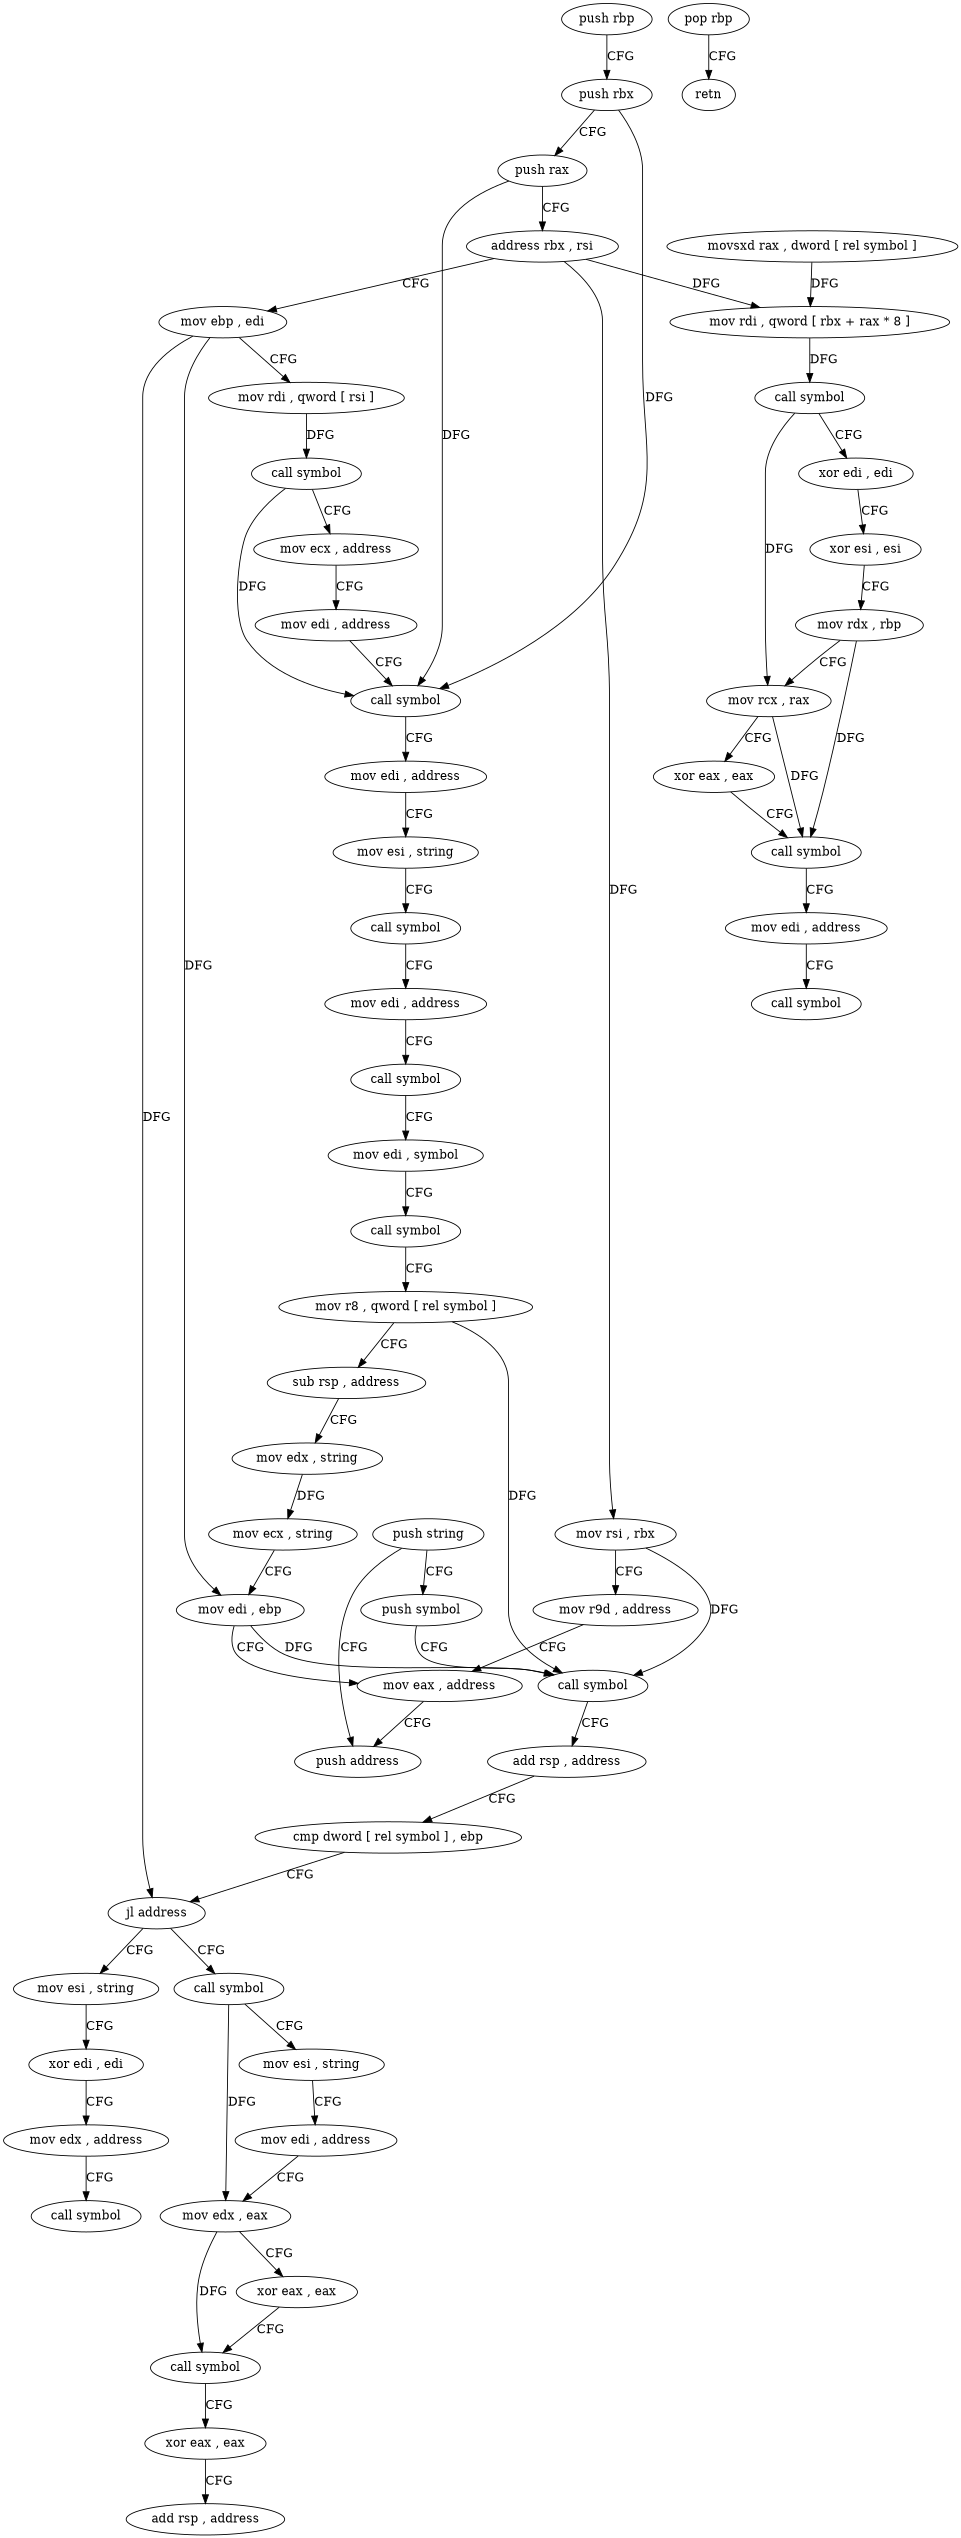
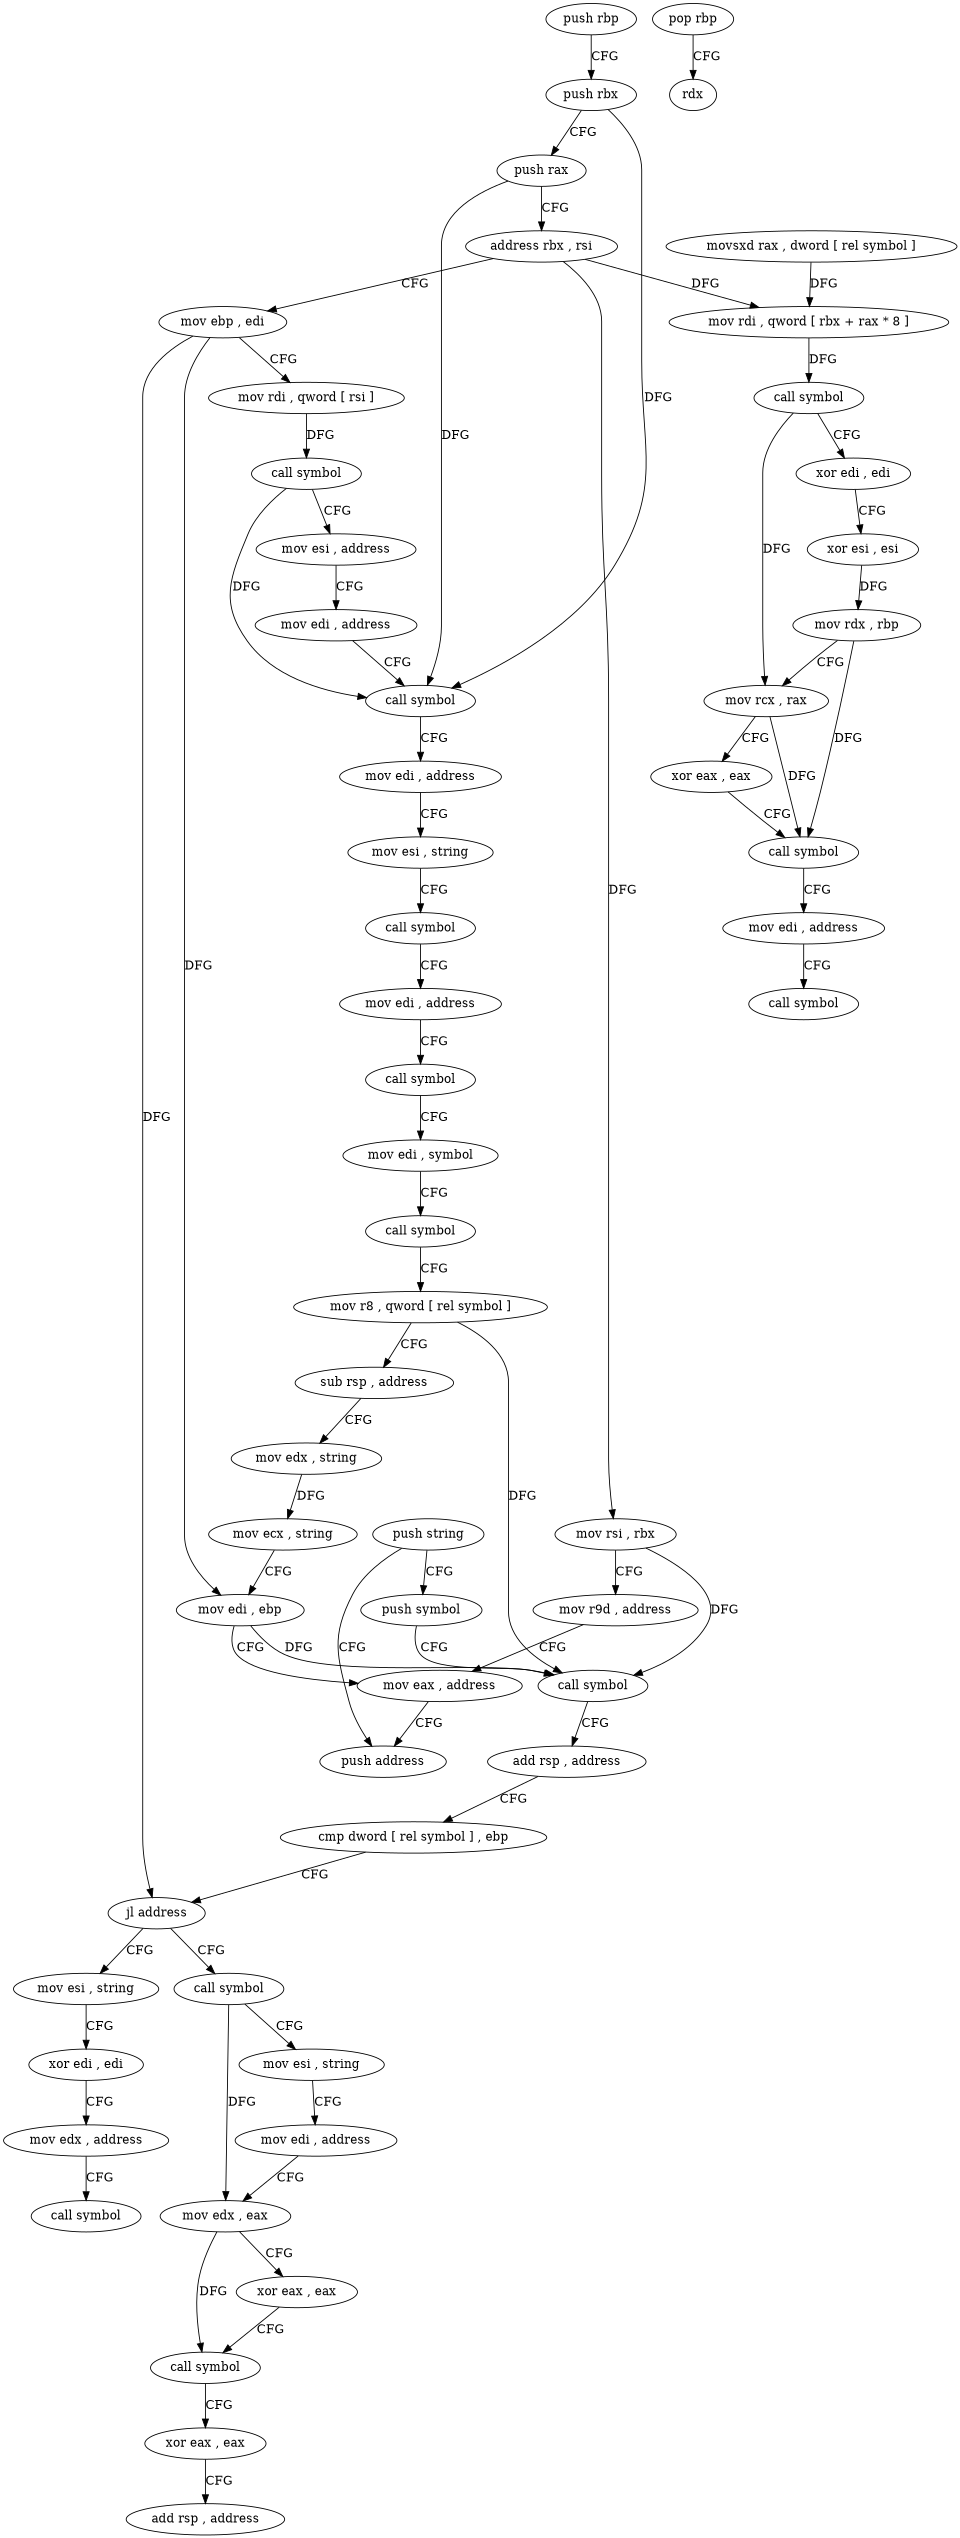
(709, 95) -> (693, 95)
(336, 549) -> (336, 549)
(876, 587) -> (874, 587)
